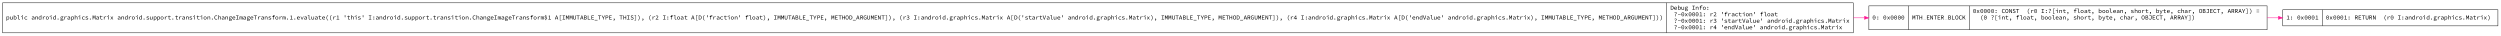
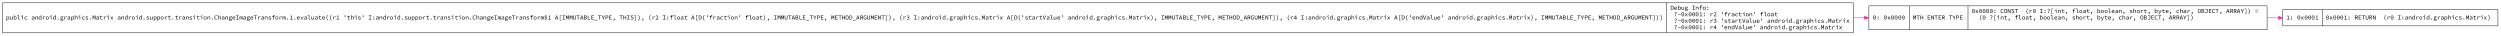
(1939, 18) -> (1938, 18)
